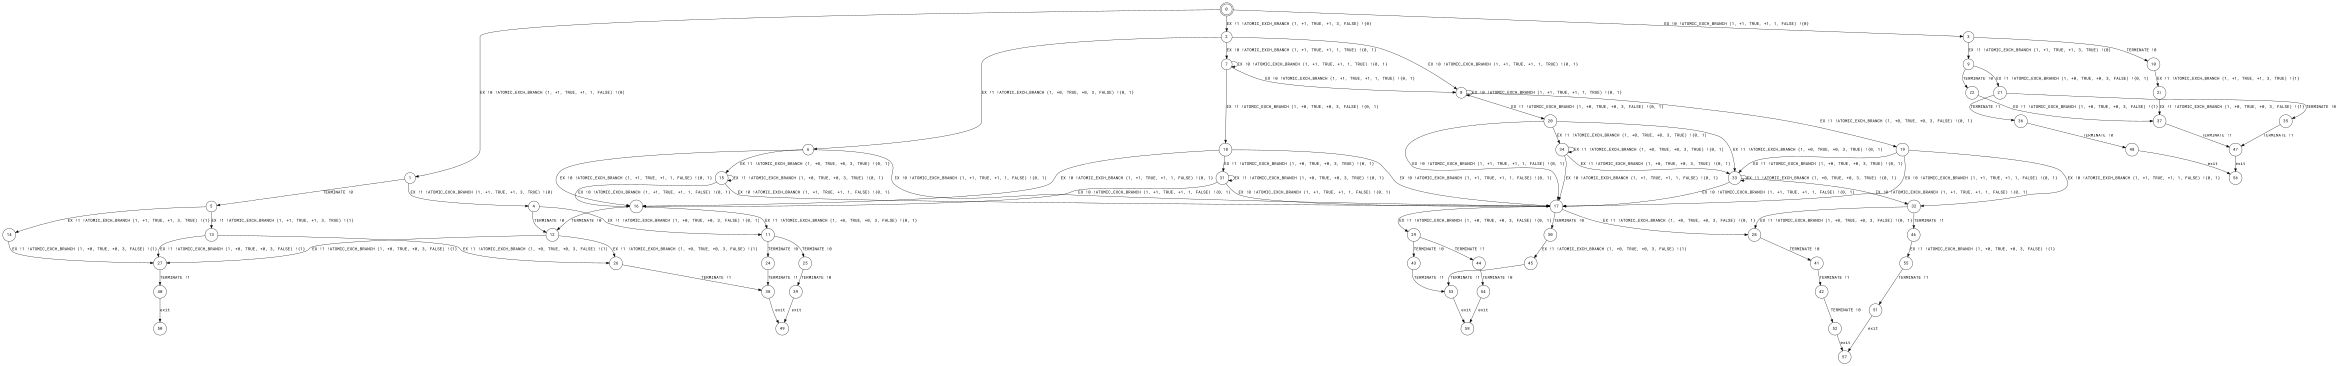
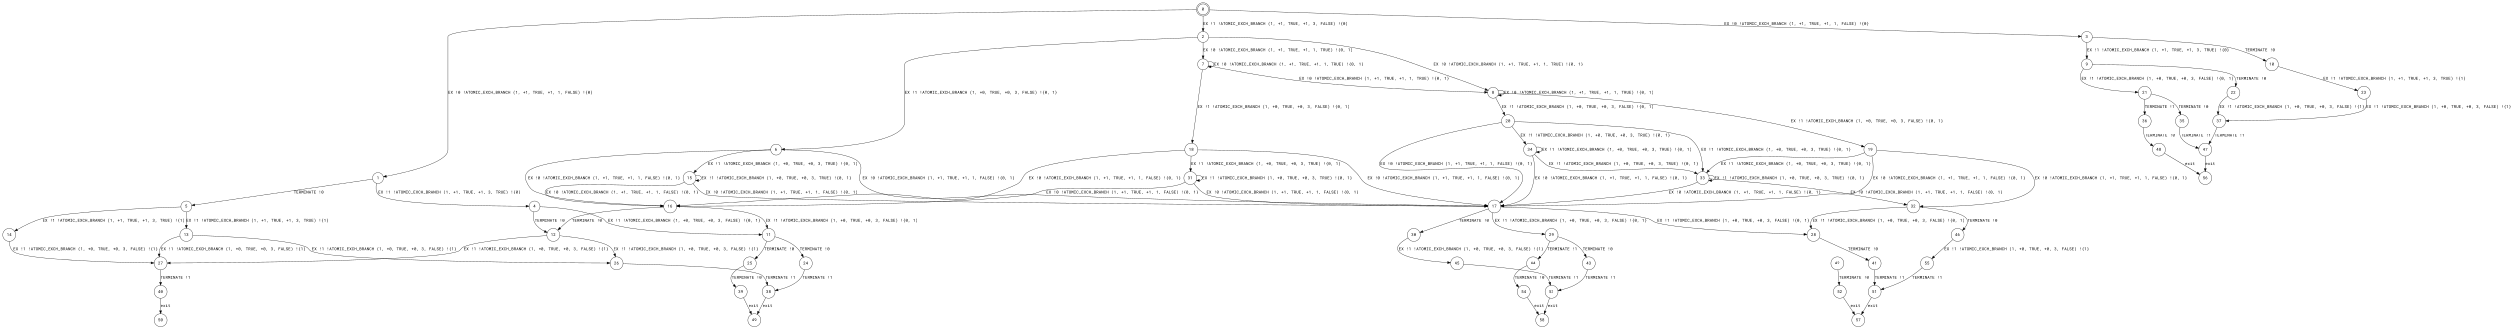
(1929, 221) -> (1983, 221)
(1819, 276) -> (1875, 276)
